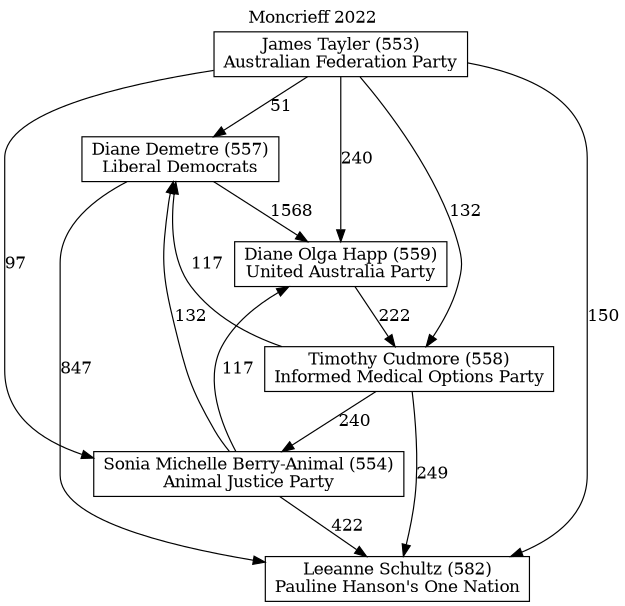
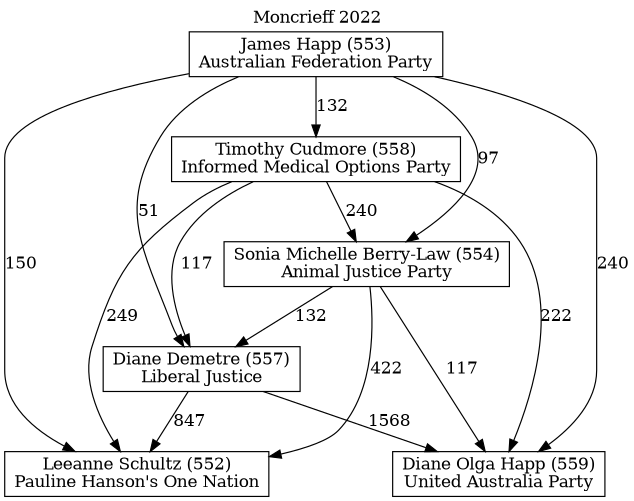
(341, 54) -> (316, 54)
(180, 159) -> (202, 369)
(372, 312) -> (538, 288)
(249, 474) -> (367, 264)
(397, 579) -> (137, 474)
